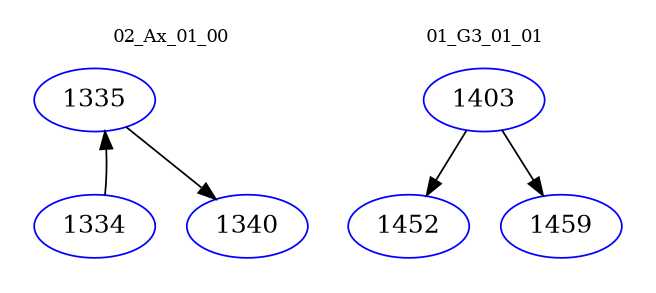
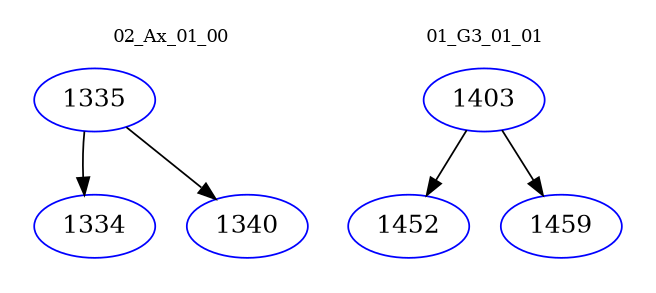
(106, 172) -> (83, 154)
